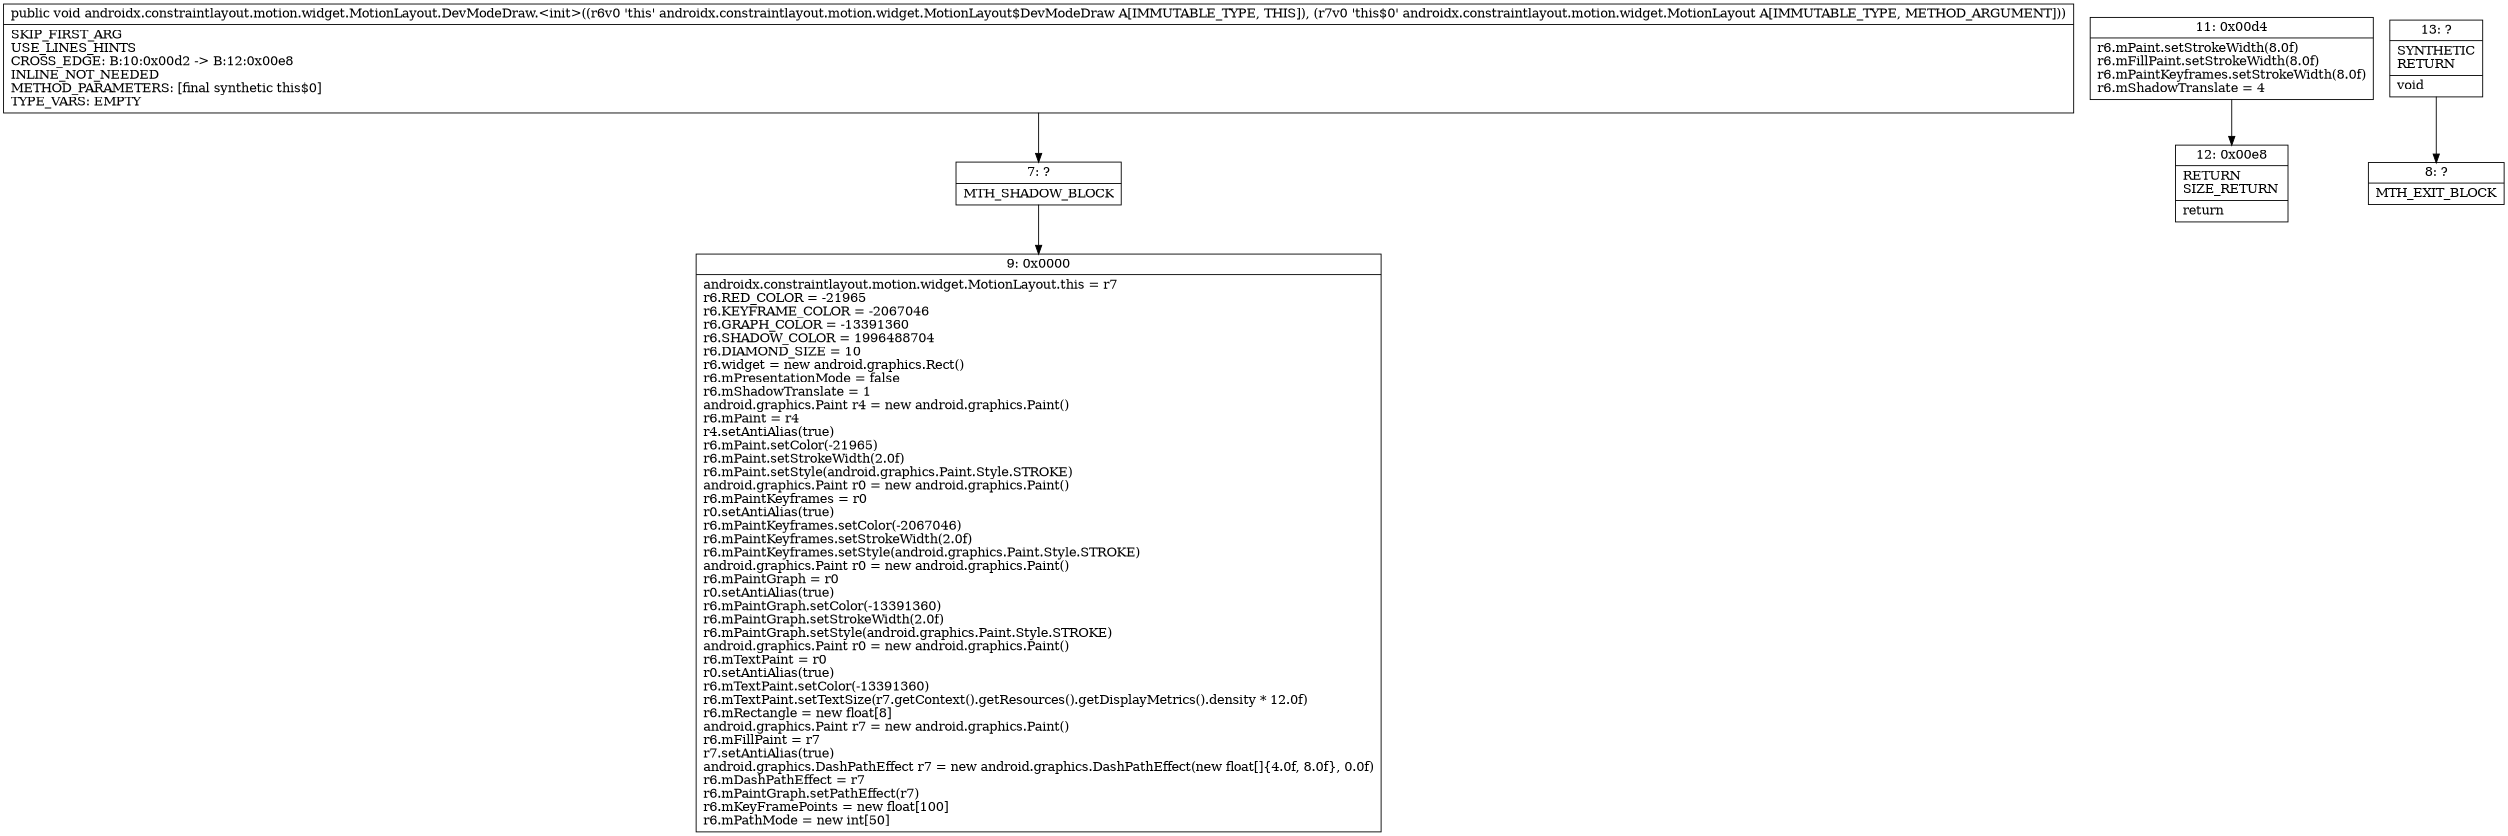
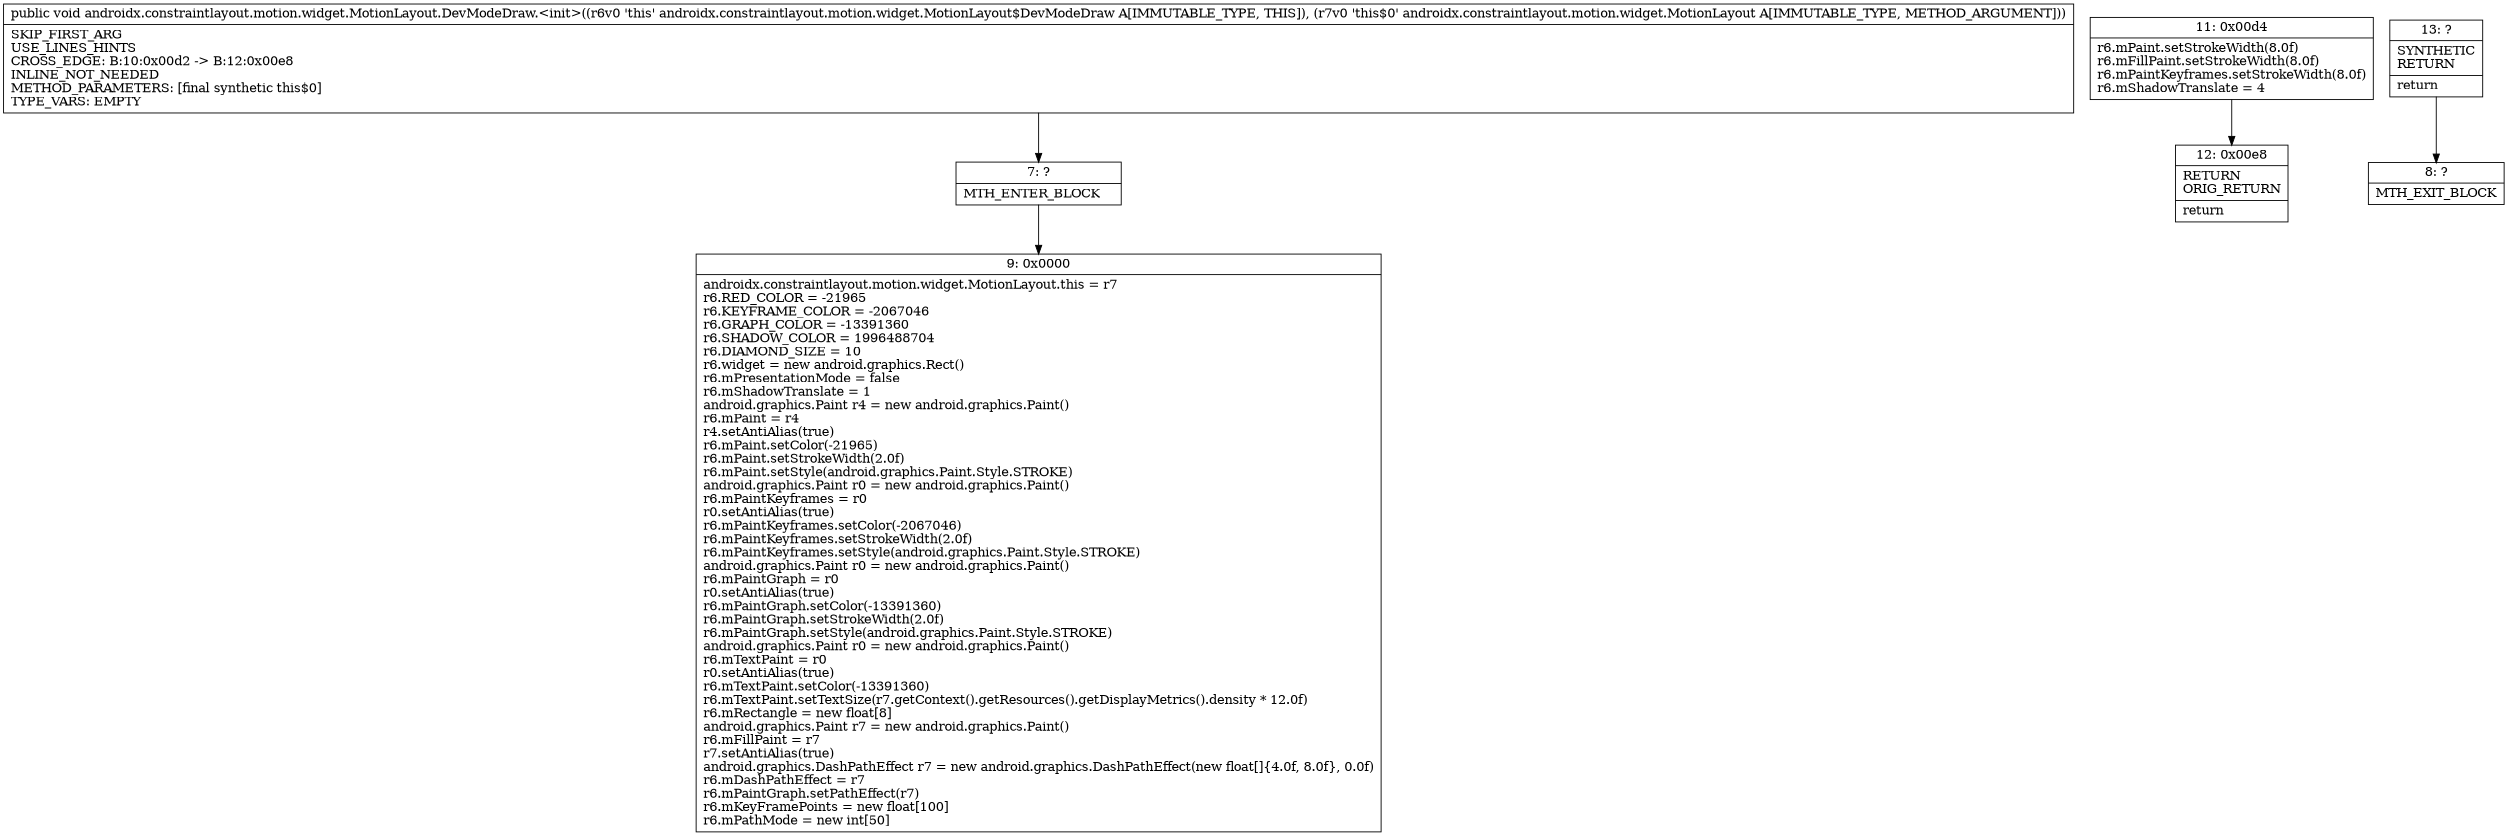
(2411, 86) -> (2418, 86)
(2230, 189) -> (2232, 189)
(1039, 194) -> (1032, 194)
